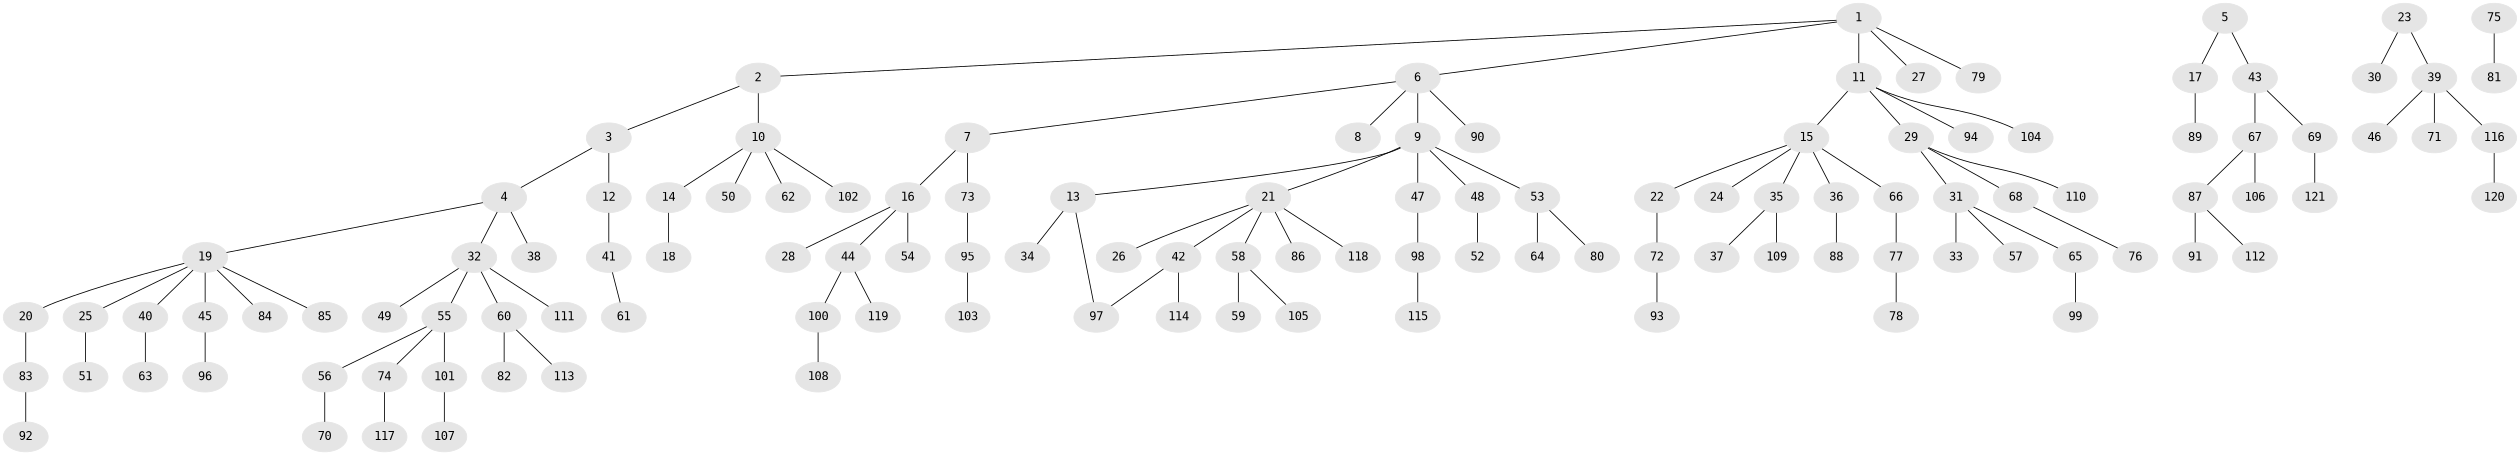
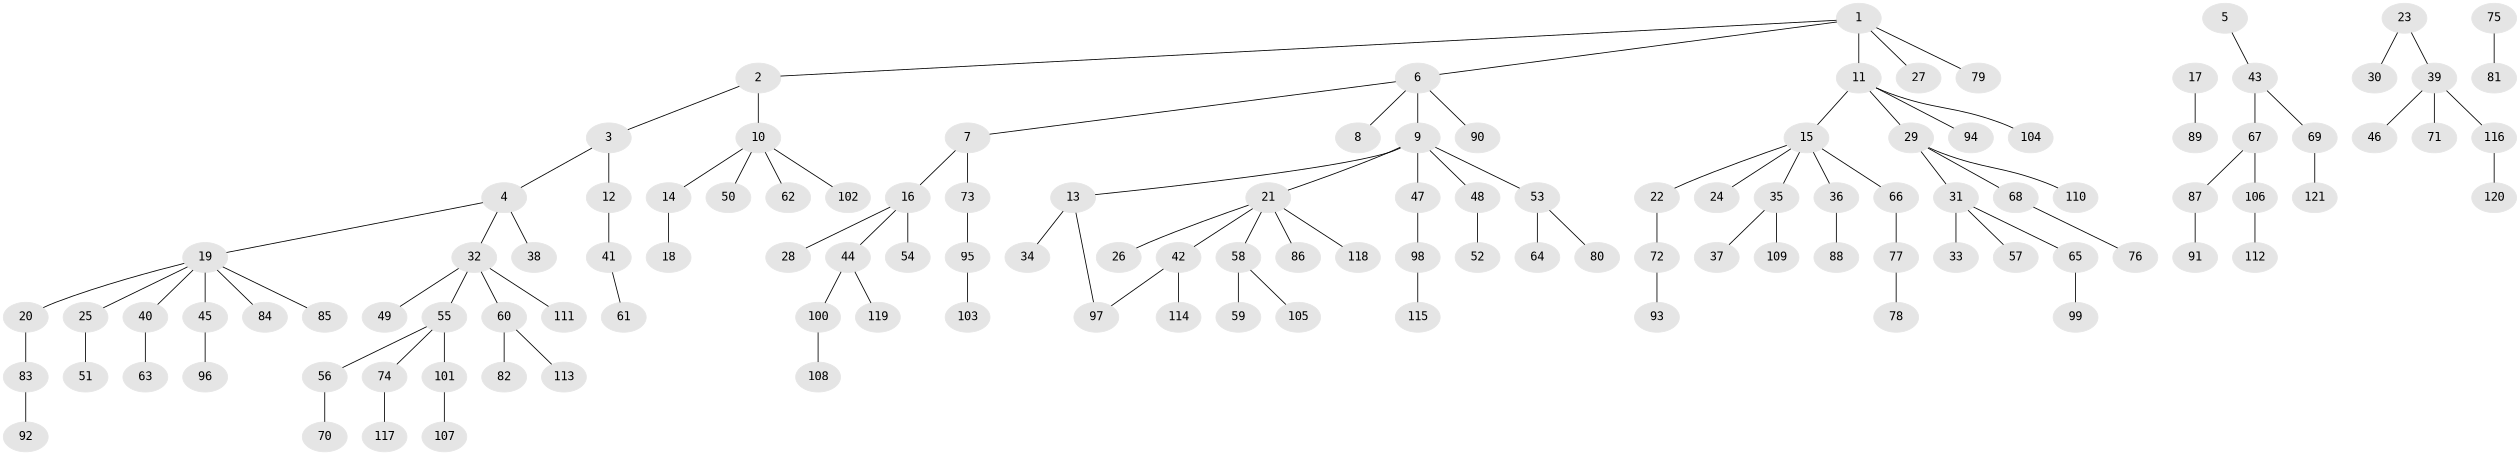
(2210, 48) -> none
(2225, 227) -> (2255, 228)
